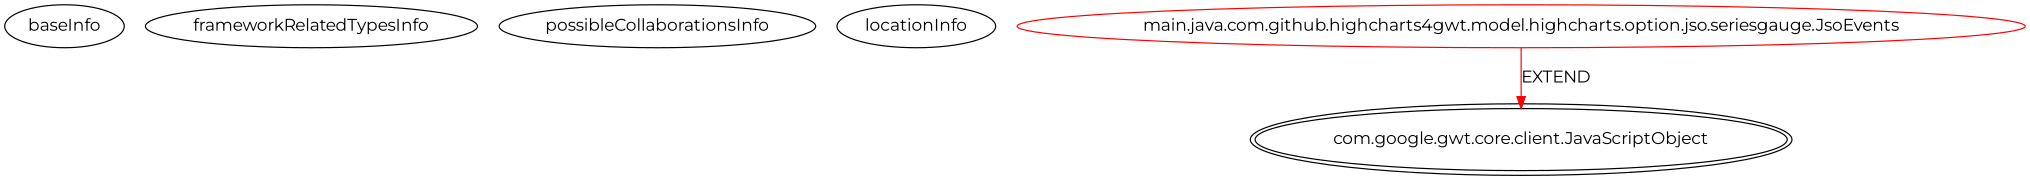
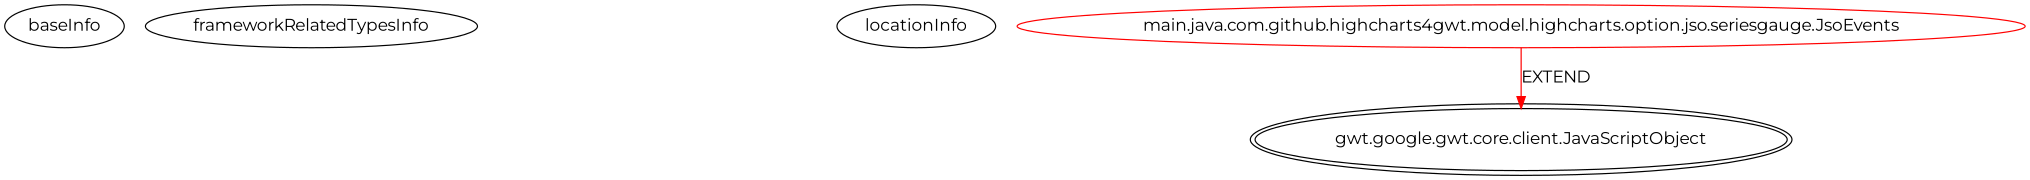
(657, 26) -> none
(1521, 140) -> (1521, 140)
